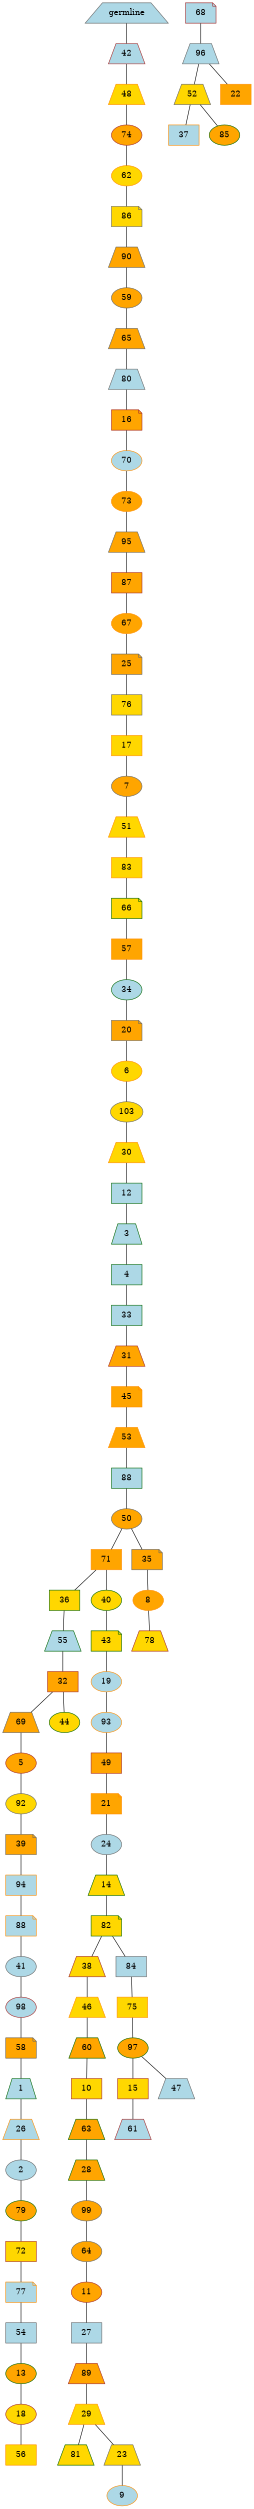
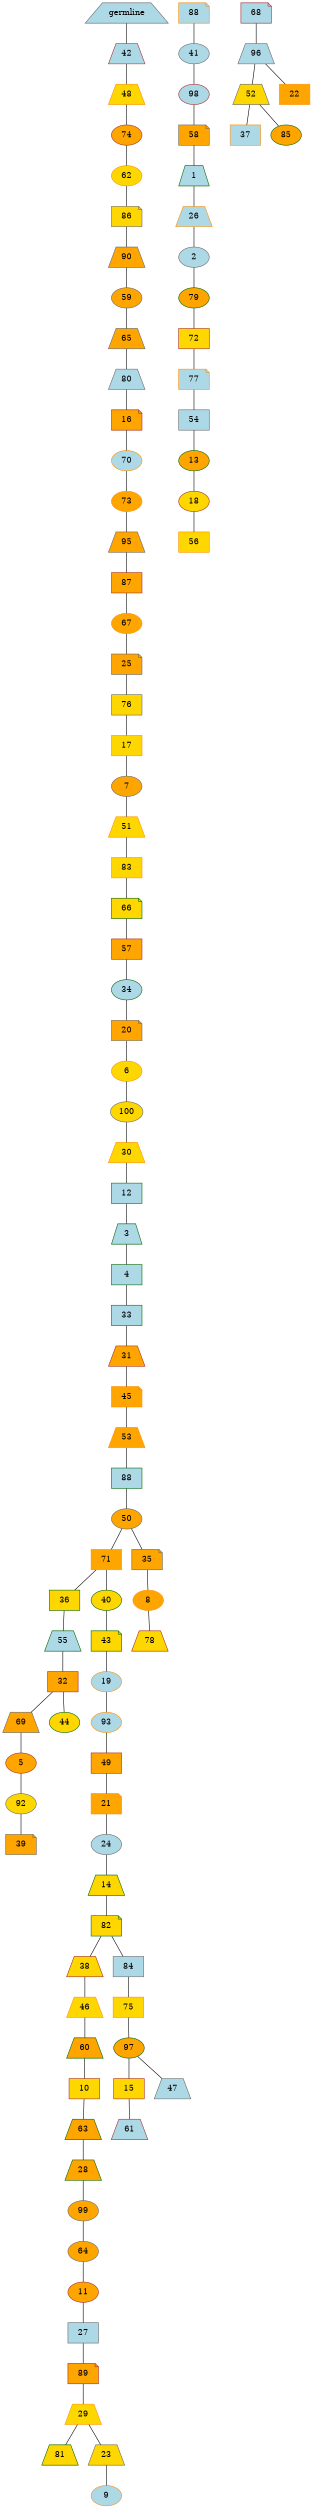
(127, 949) -> (127, 949)
(127, 1112) -> (127, 1112)
(21, 1885) -> none
(87, 2374) -> (83, 2374)
